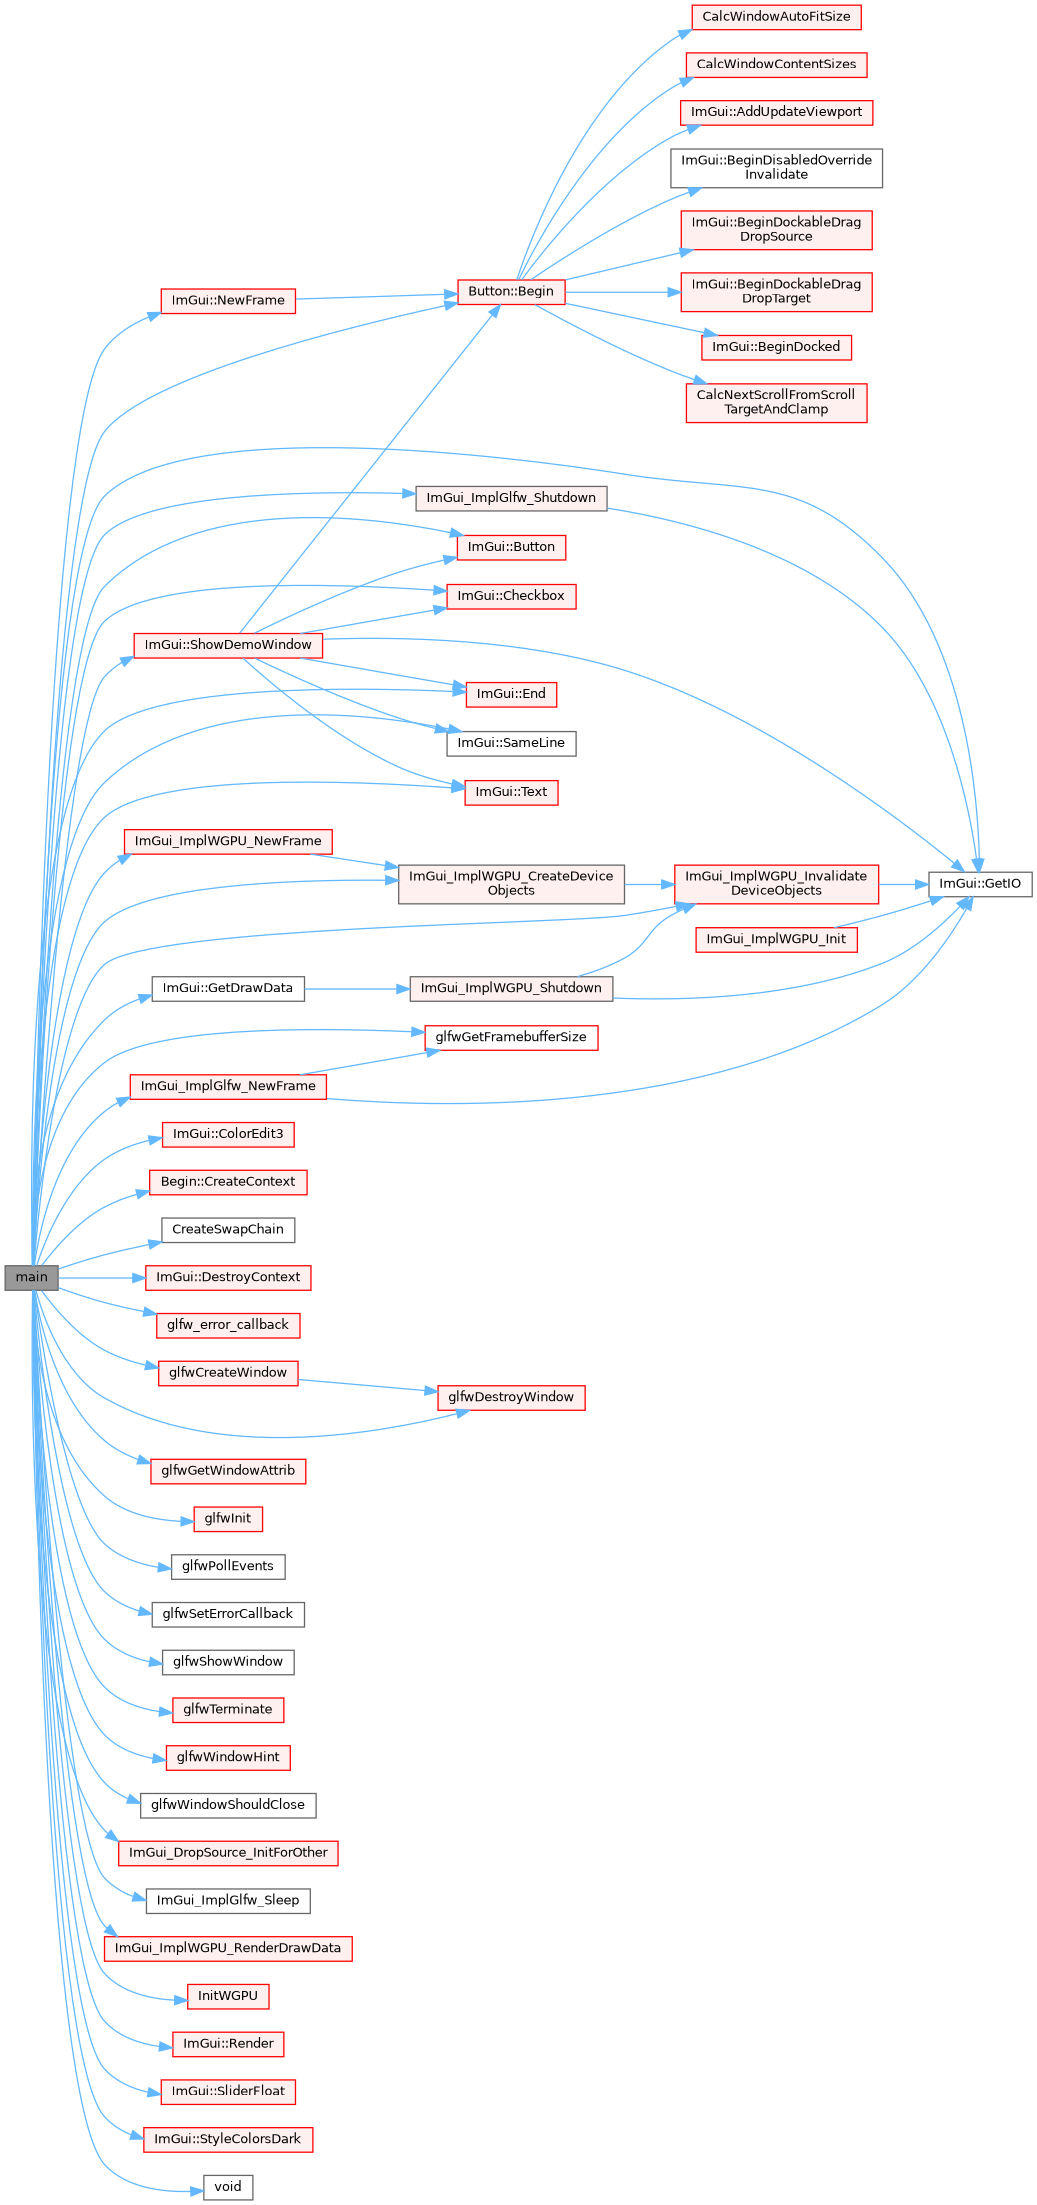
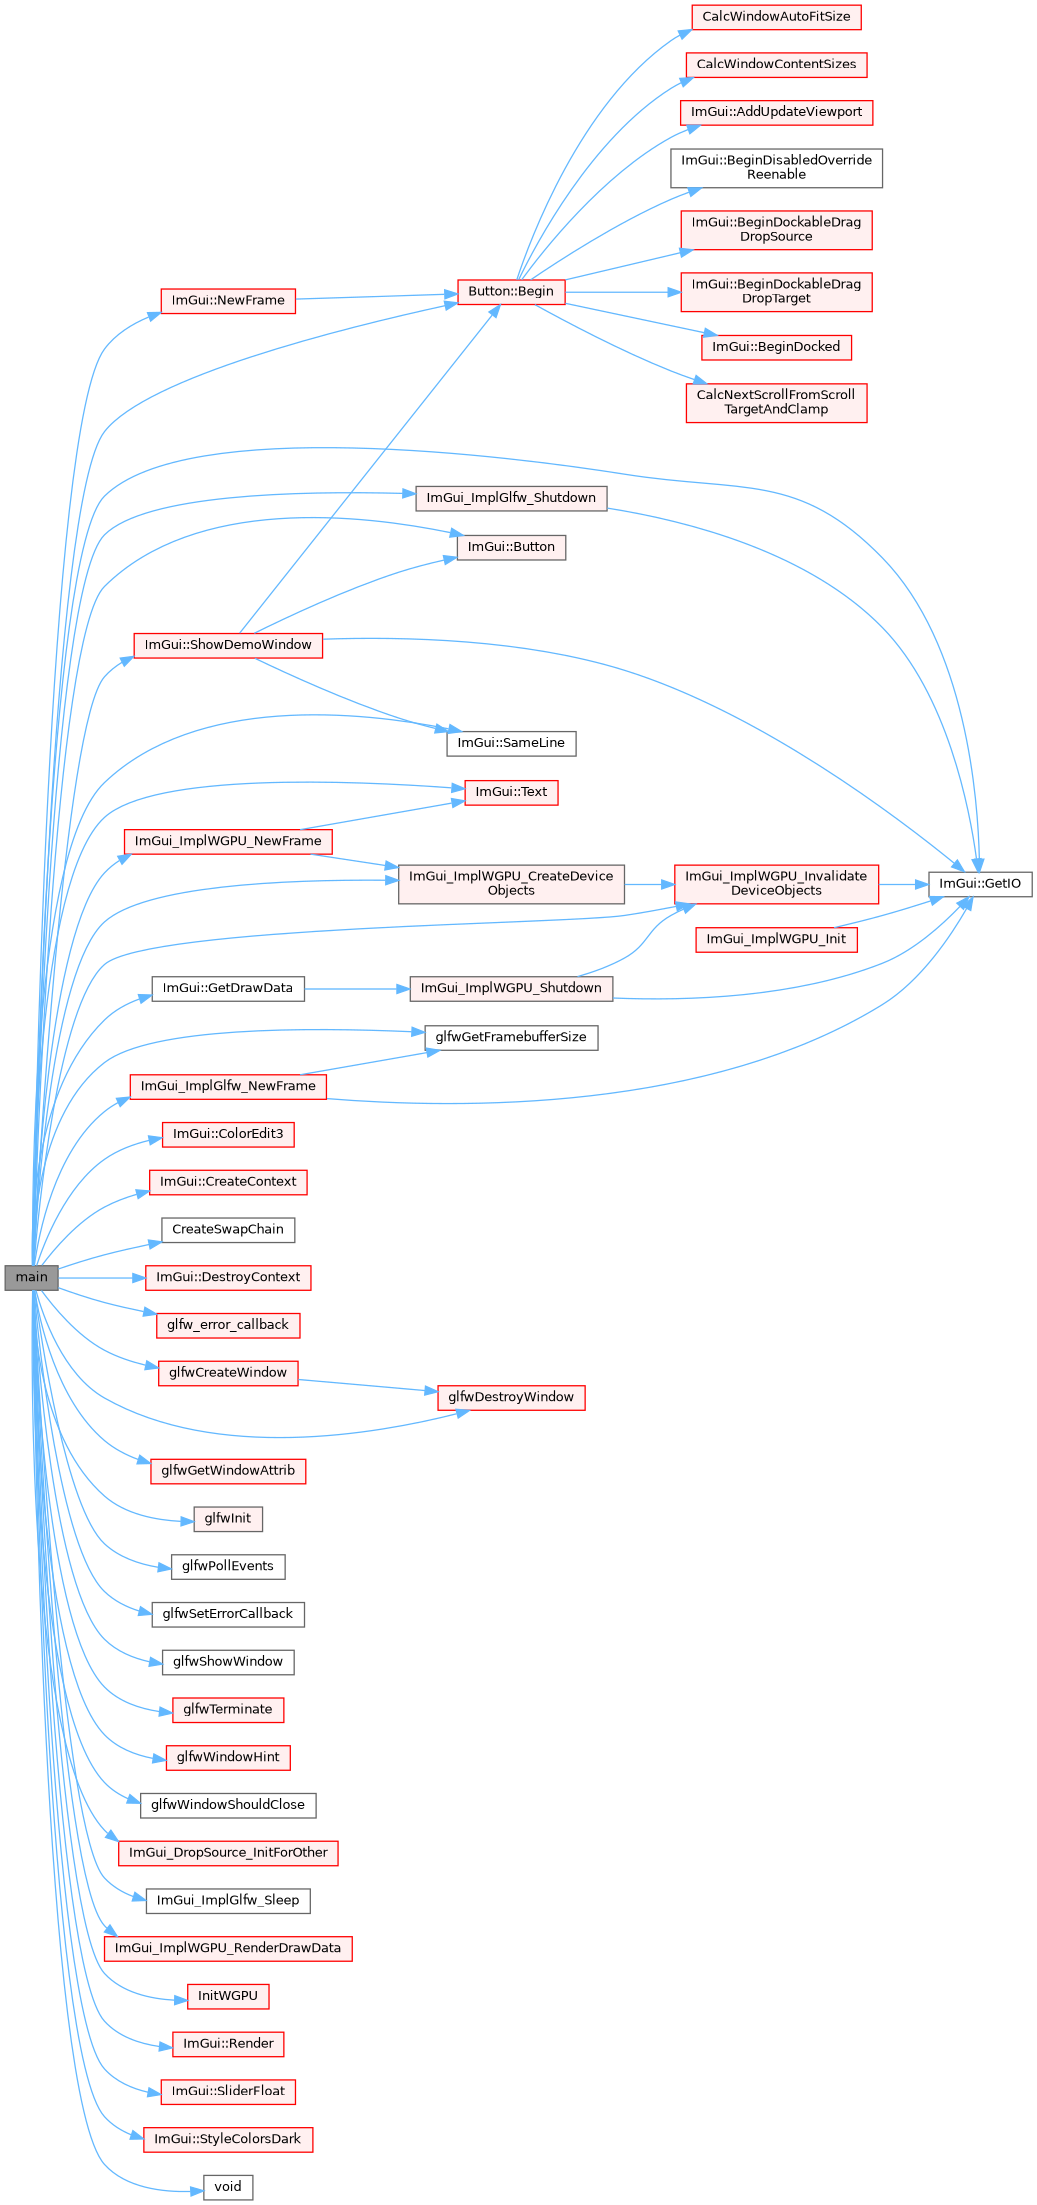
(777, 168) -> (777, 168)
(512, 548) -> (512, 548)
(512, 597) -> none
(512, 695) -> none
(340, 734) -> (376, 816)
(512, 1038) -> (512, 1038)
(228, 1183) -> (228, 1183)
(228, 1519) -> (228, 1519)
